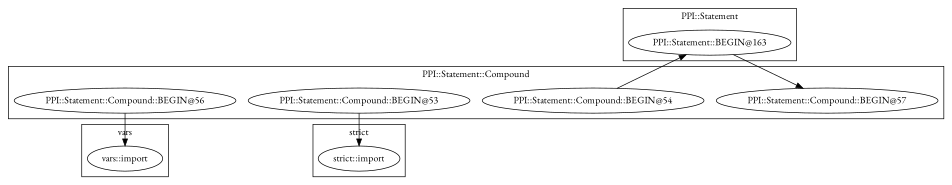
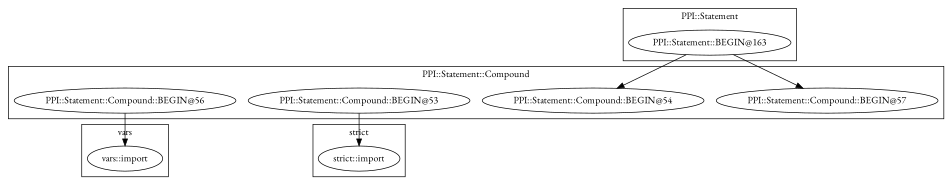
(648, 73) -> (653, 71)
